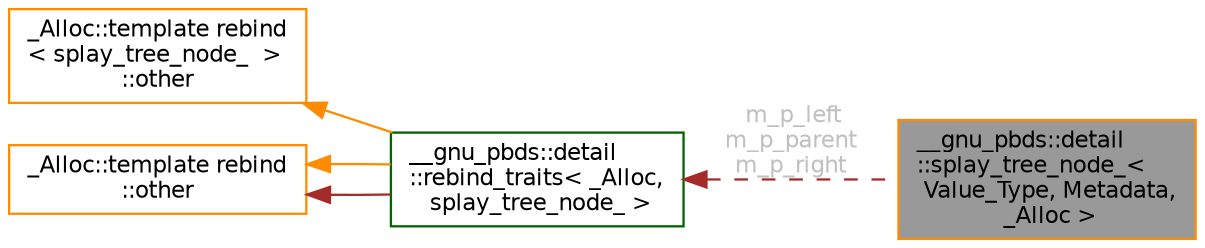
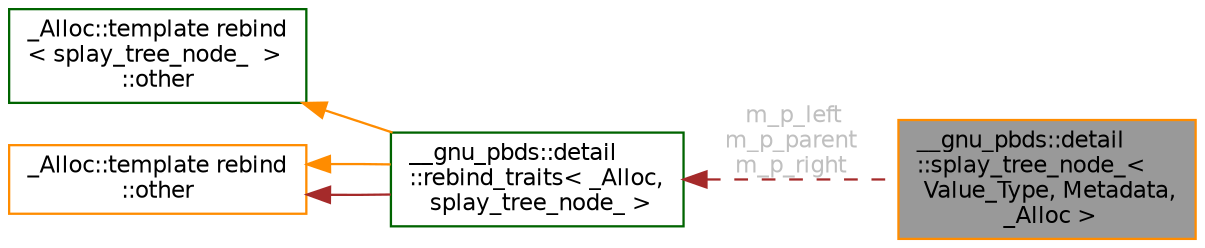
(158, 56) -> (158, 56)
